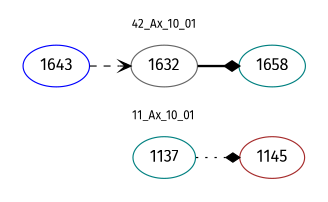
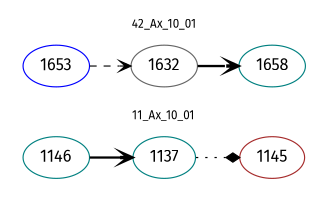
(56, 66) -> (56, 66)
(211, 66) -> (211, 66)
none -> (56, 158)
